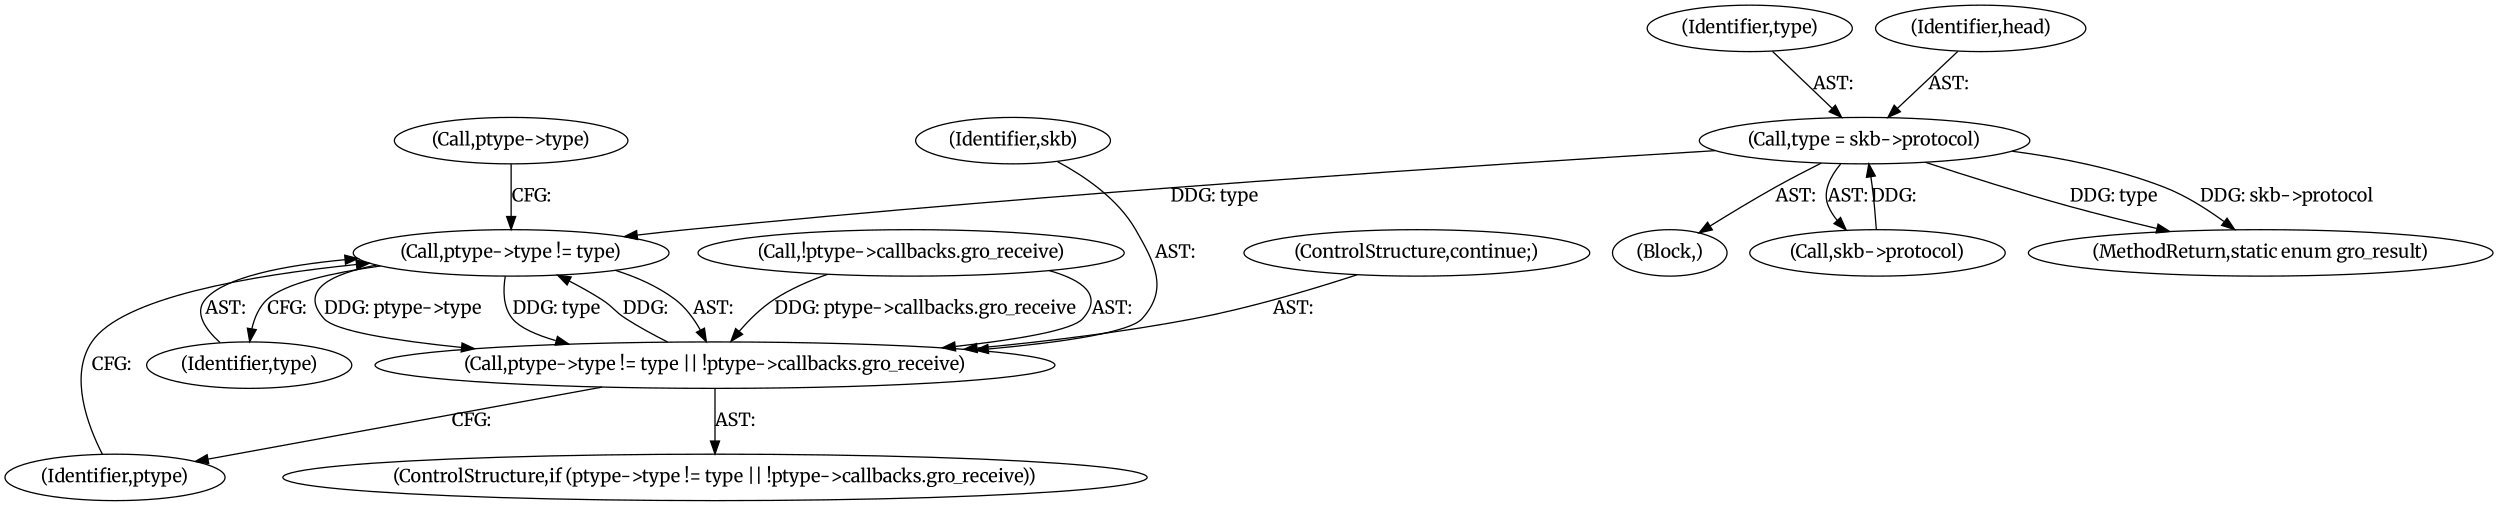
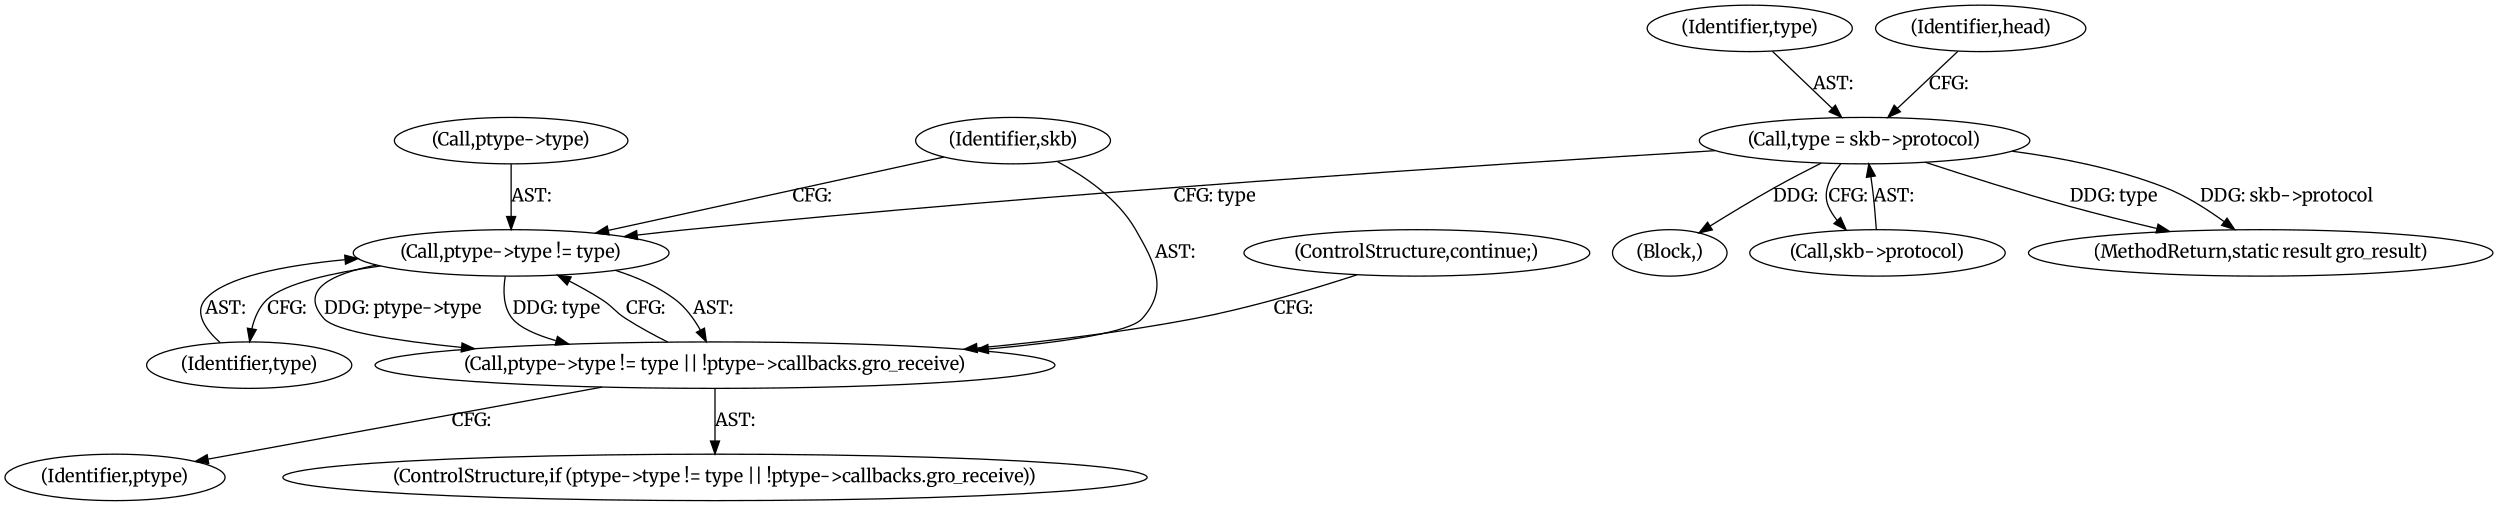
(1951, 85) -> (1951, 85)
(534, 197) -> (534, 197)
(1215, 197) -> (1215, 197)
(1798, 197) -> (1798, 197)
(1850, 197) -> (1850, 197)
(1896, 197) -> (1896, 197)
(911, 253) -> none
(2261, 253) -> (2261, 253)
(161, 301) -> (776, 194)
(648, 309) -> (648, 309)
(1296, 309) -> (1296, 309)
